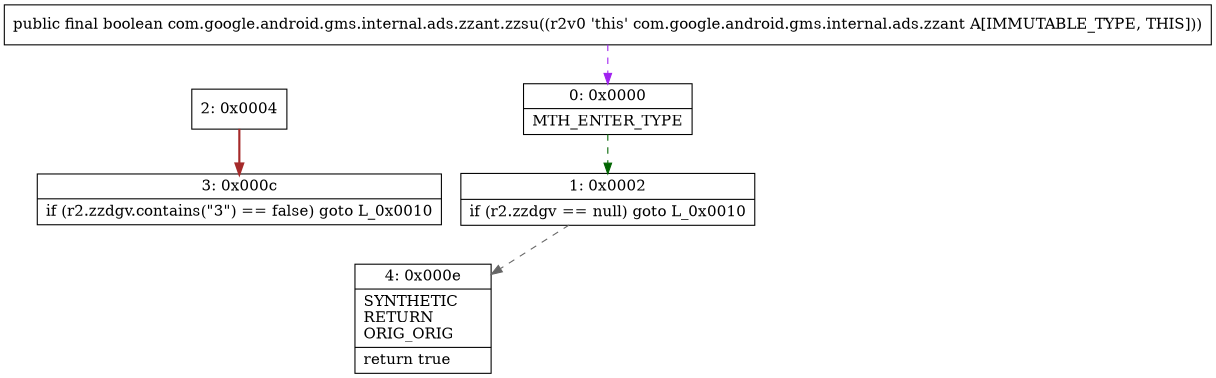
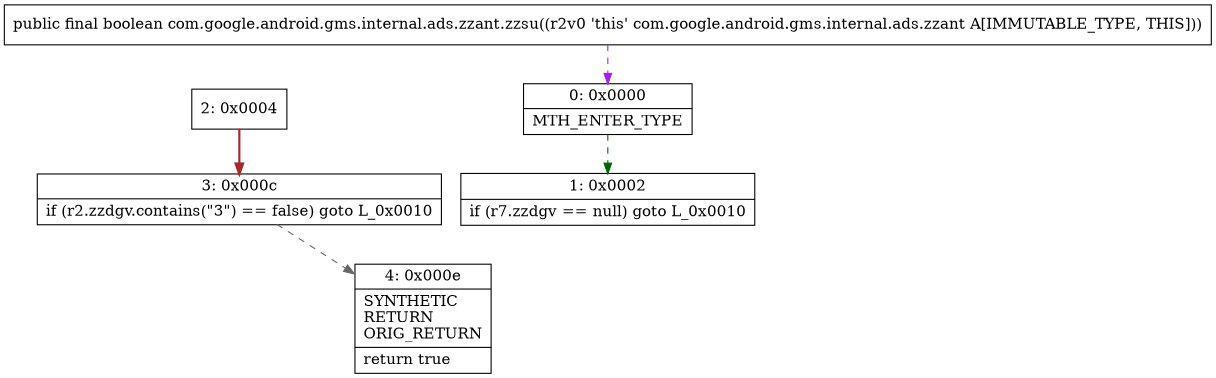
(608, 212) -> (608, 212)
(535, 247) -> (311, 246)
(409, 334) -> (423, 334)
